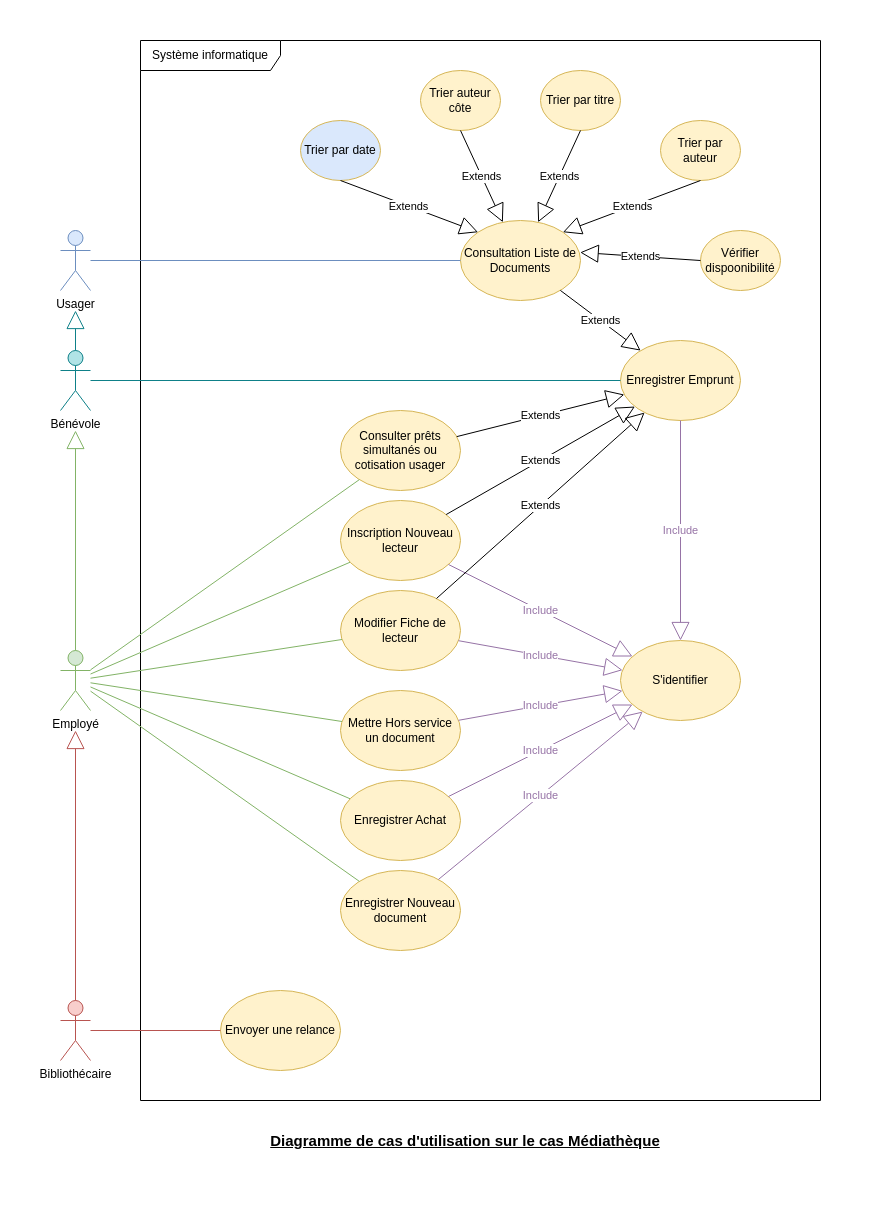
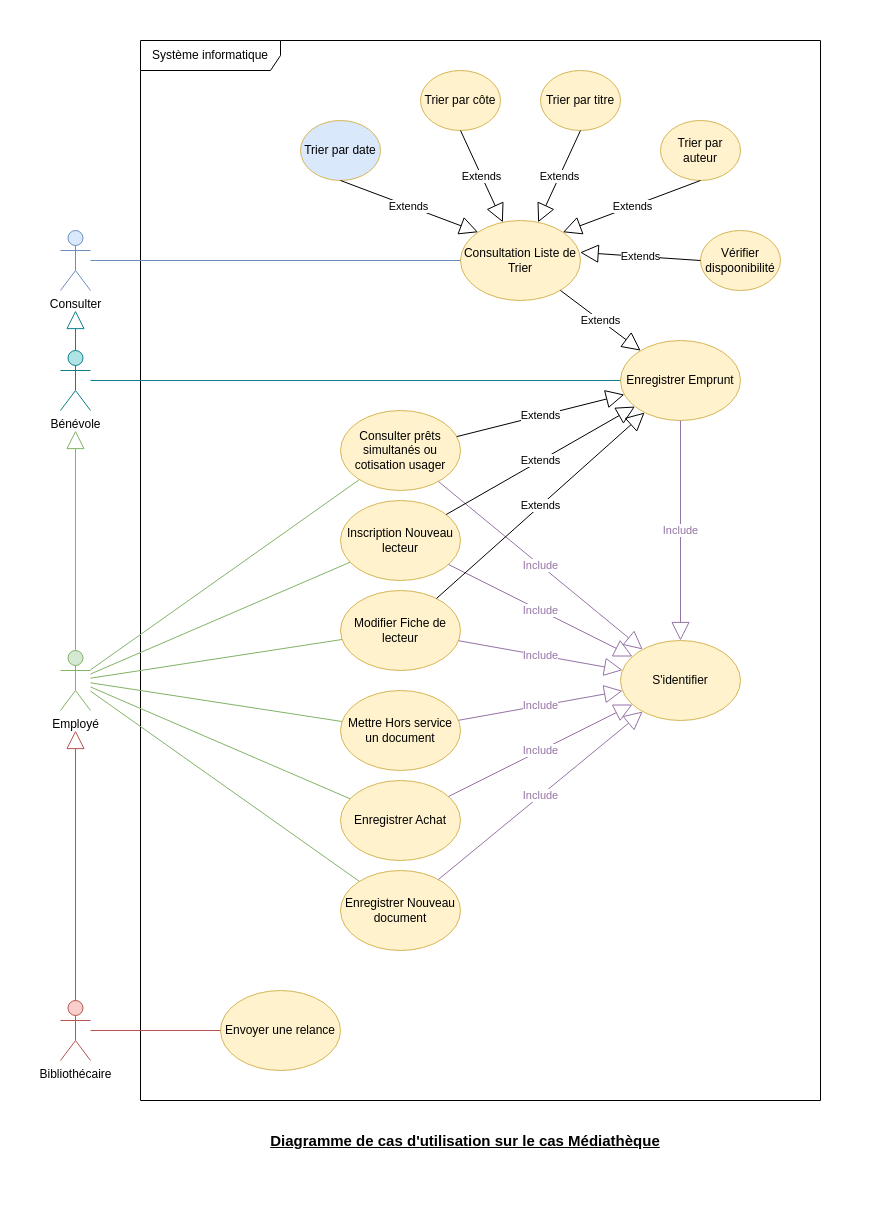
(461, 101) -> (461, 101)
(521, 261) -> (521, 261)
(76, 305) -> (76, 305)
none -> (534, 560)
